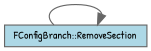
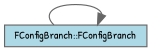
(76, 36) -> (76, 36)
